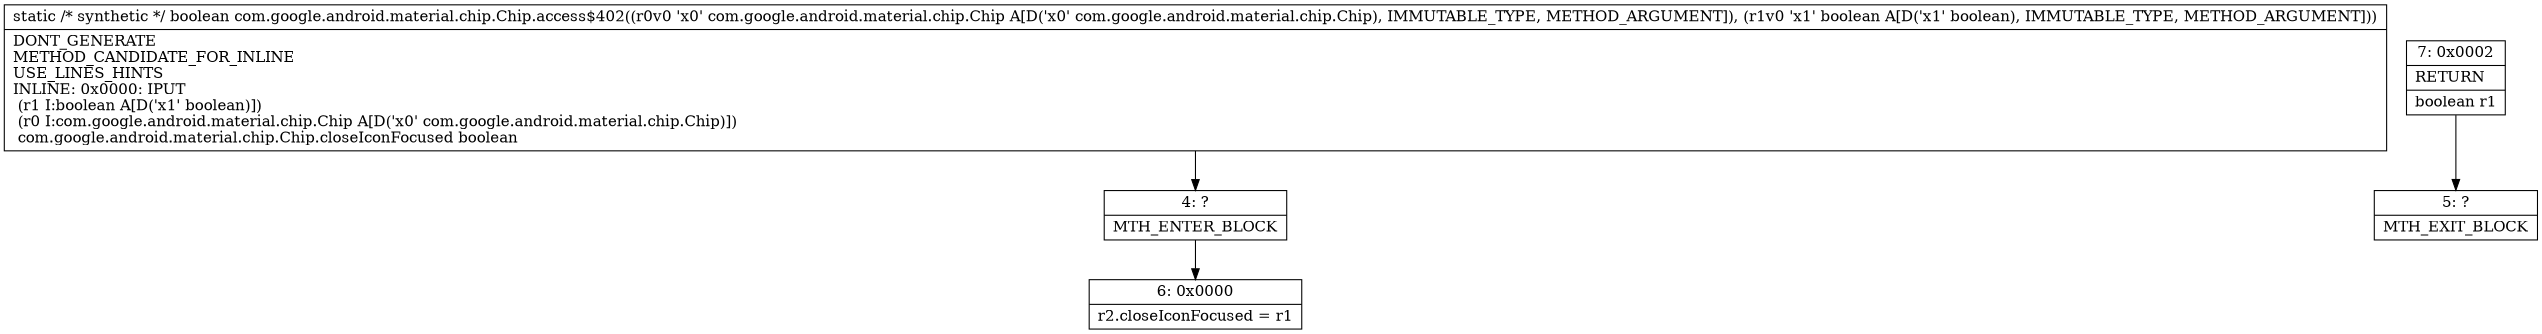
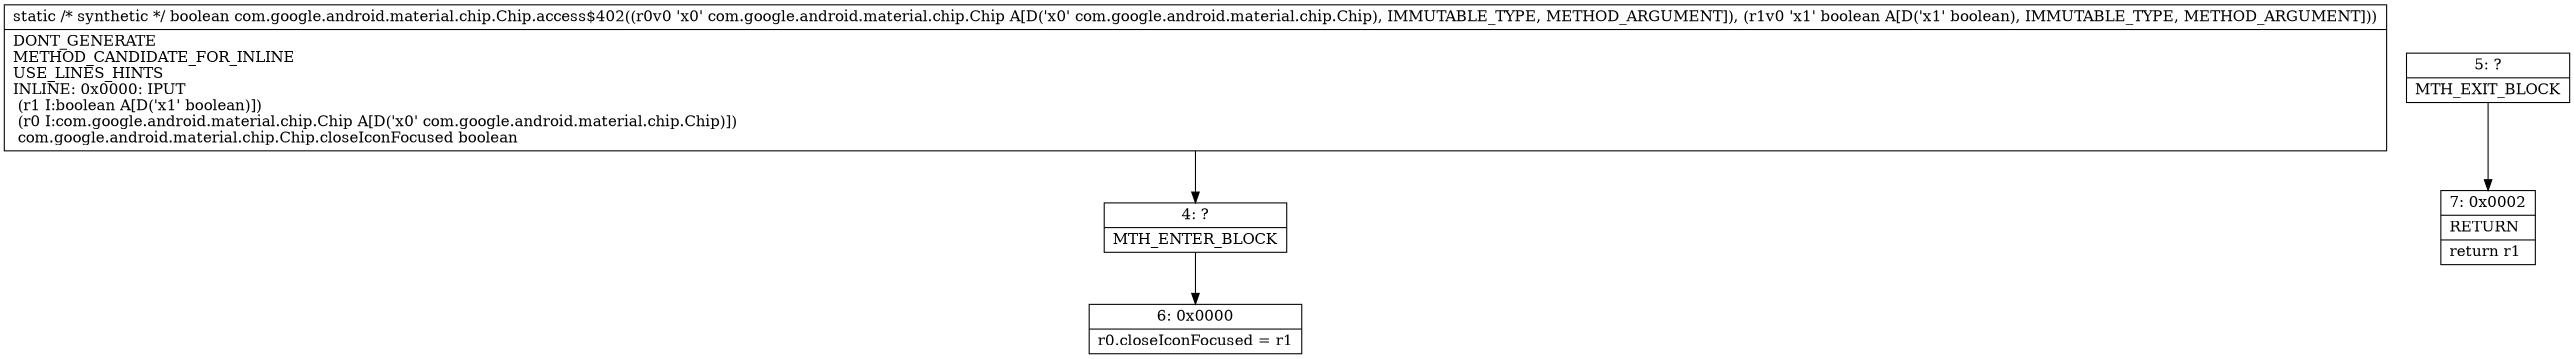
(2456, 102) -> (2485, 252)
(2456, 147) -> (2488, 141)
(1195, 316) -> (1195, 341)
